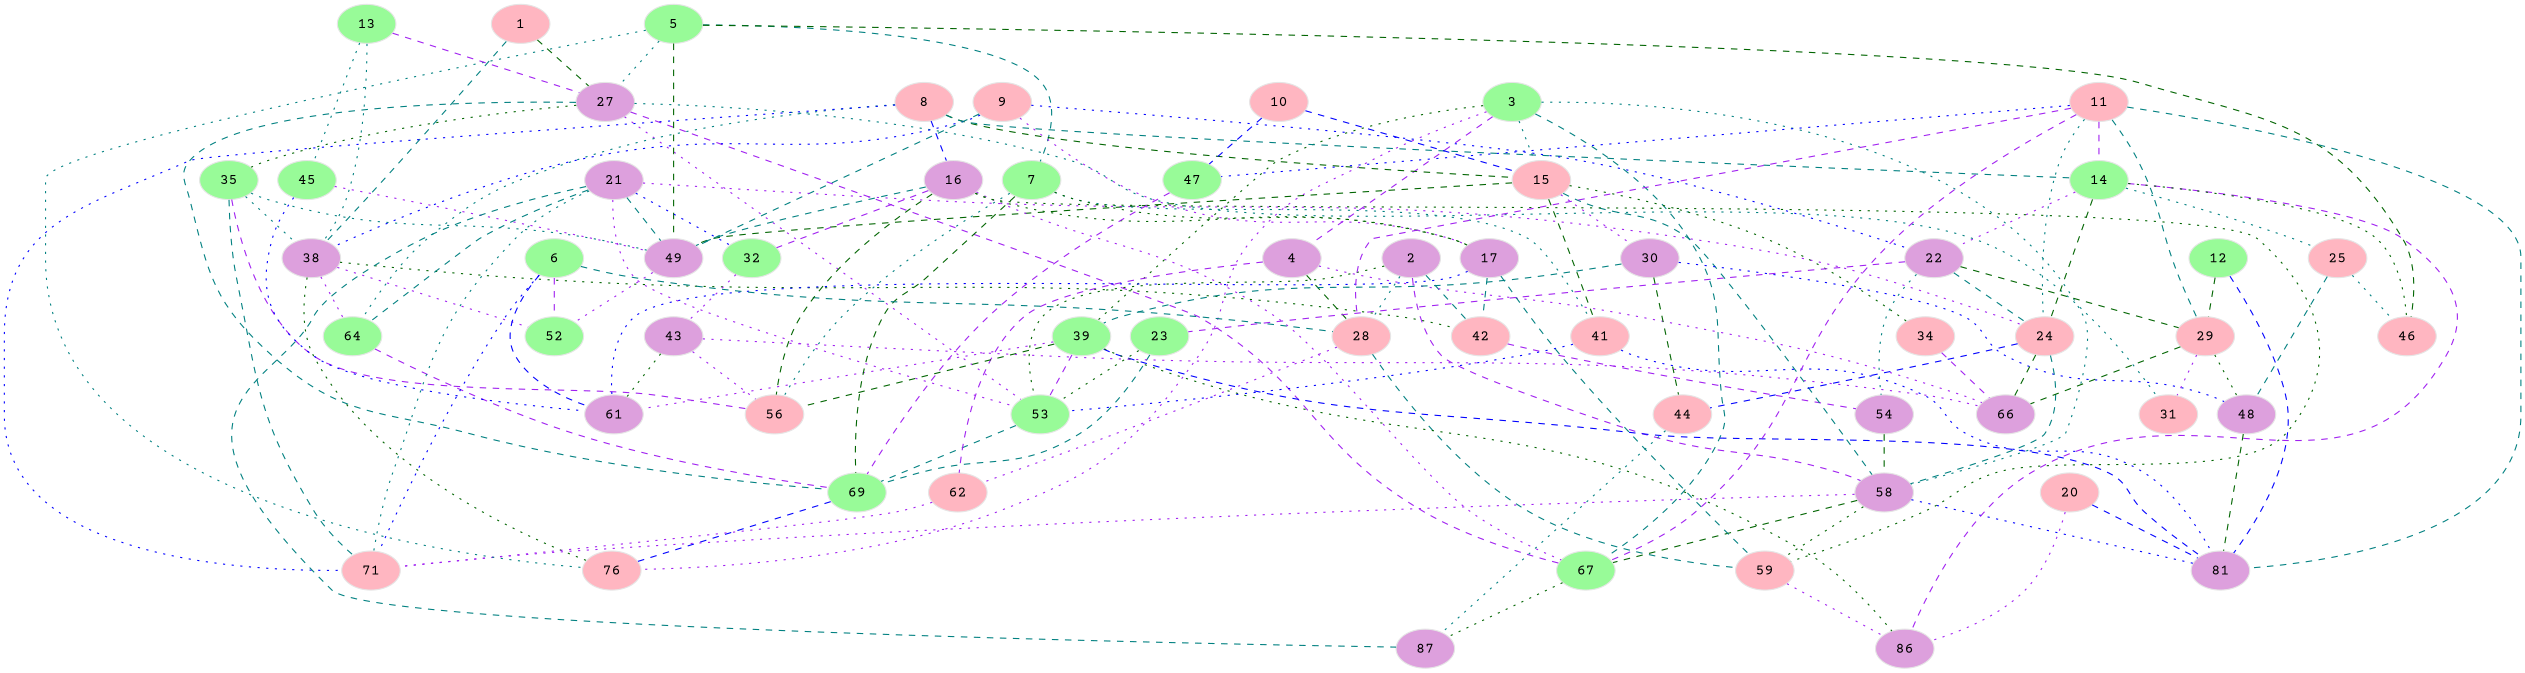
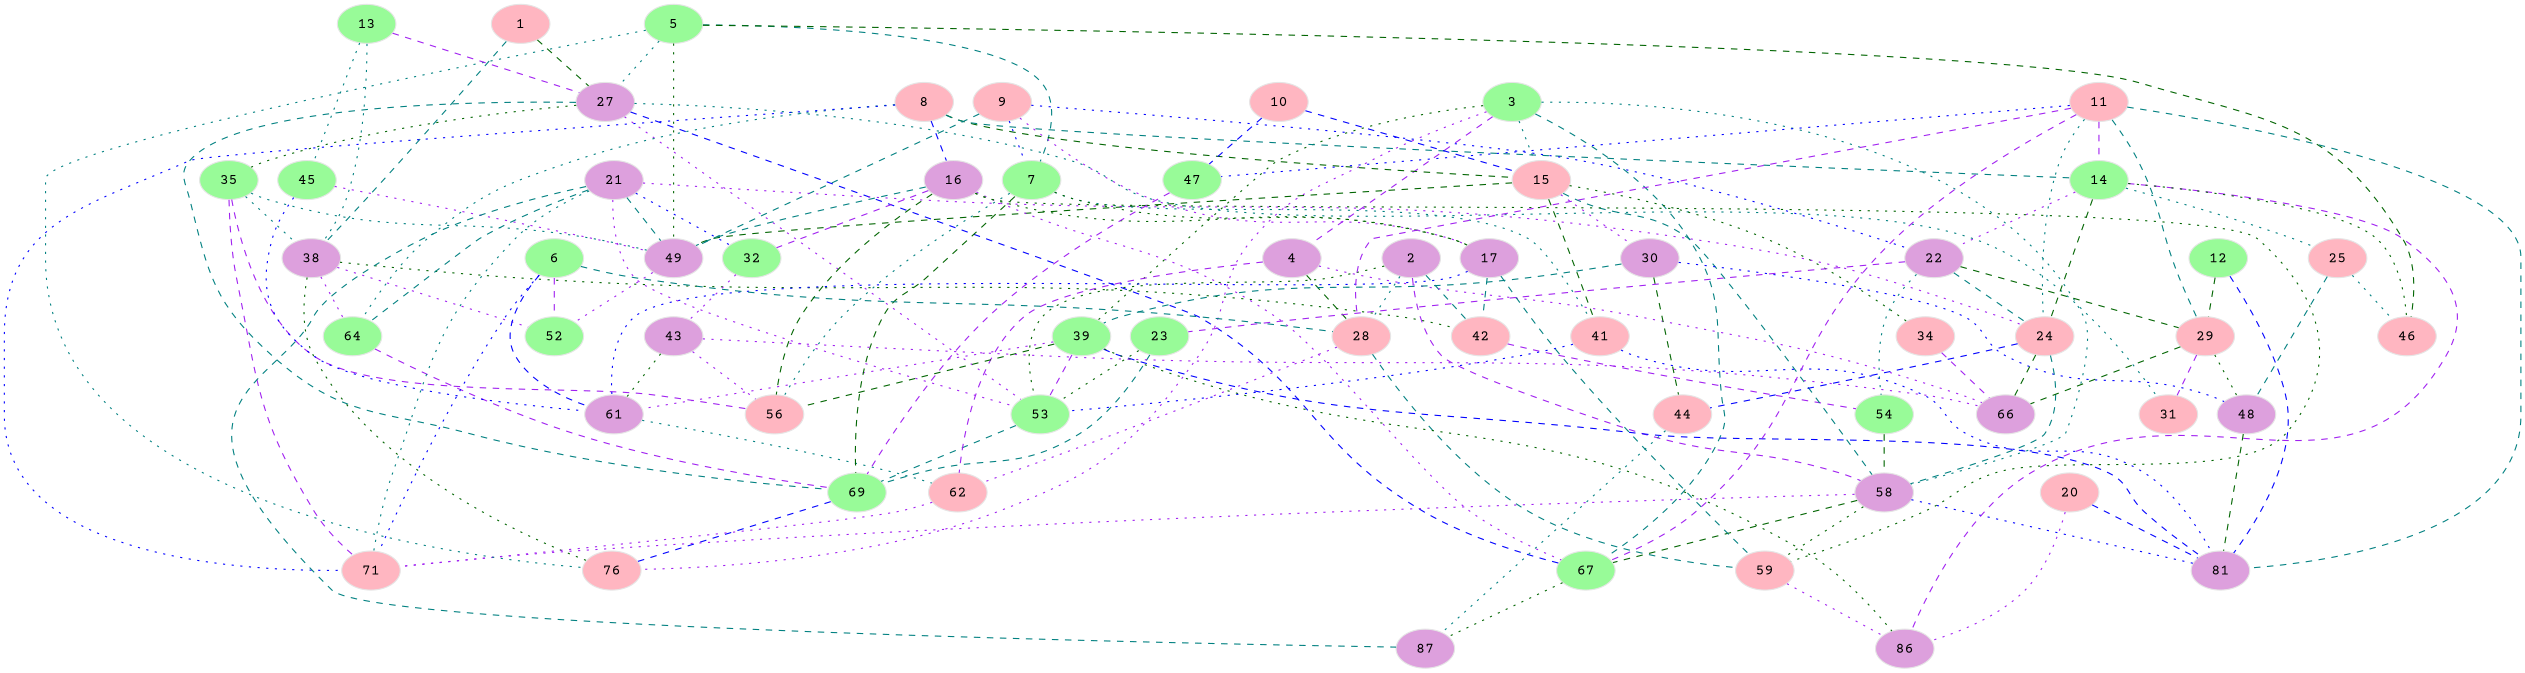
(651, 148) -> (1016, 140)
(674, 160) -> (674, 141)
(1075, 271) -> (1075, 271)
(2187, 375) -> (2187, 375)
(260, 390) -> (260, 390)
(1884, 414) -> (1884, 414)
none -> (788, 448)
